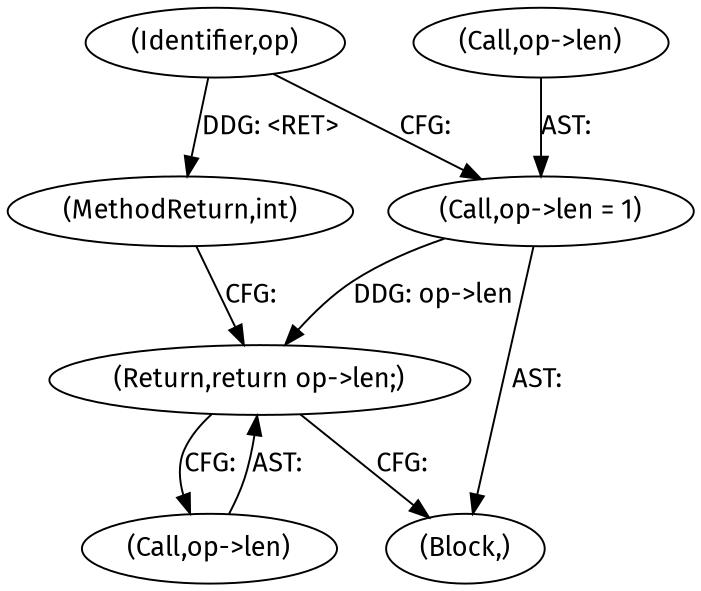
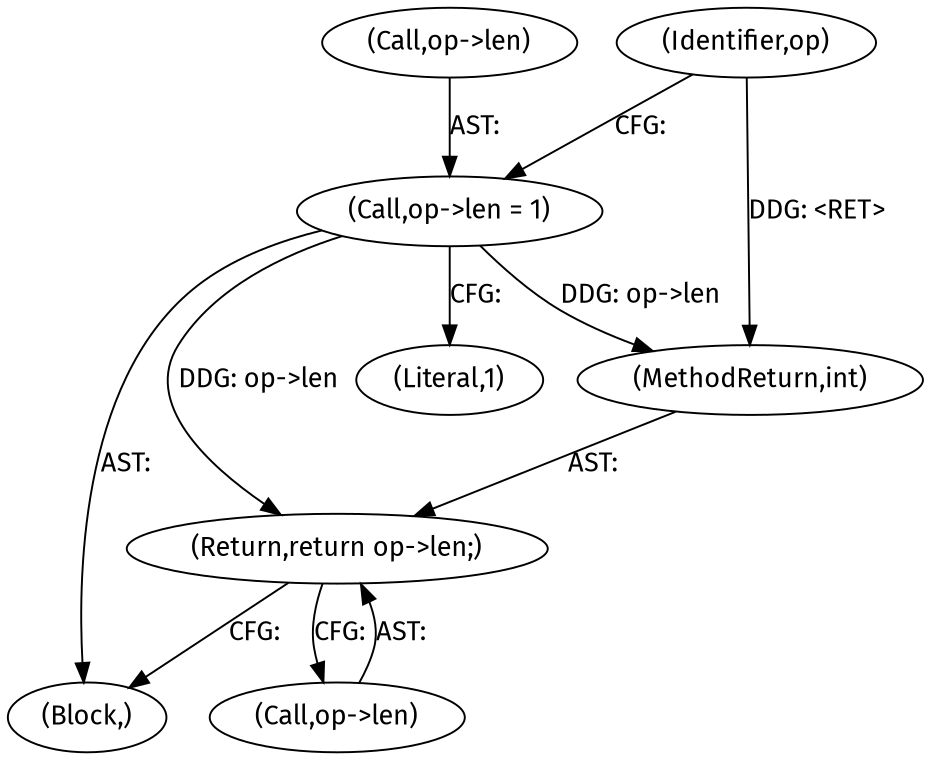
(255, 296) -> (597, 464)
none -> (551, 304)
none -> (450, 380)
